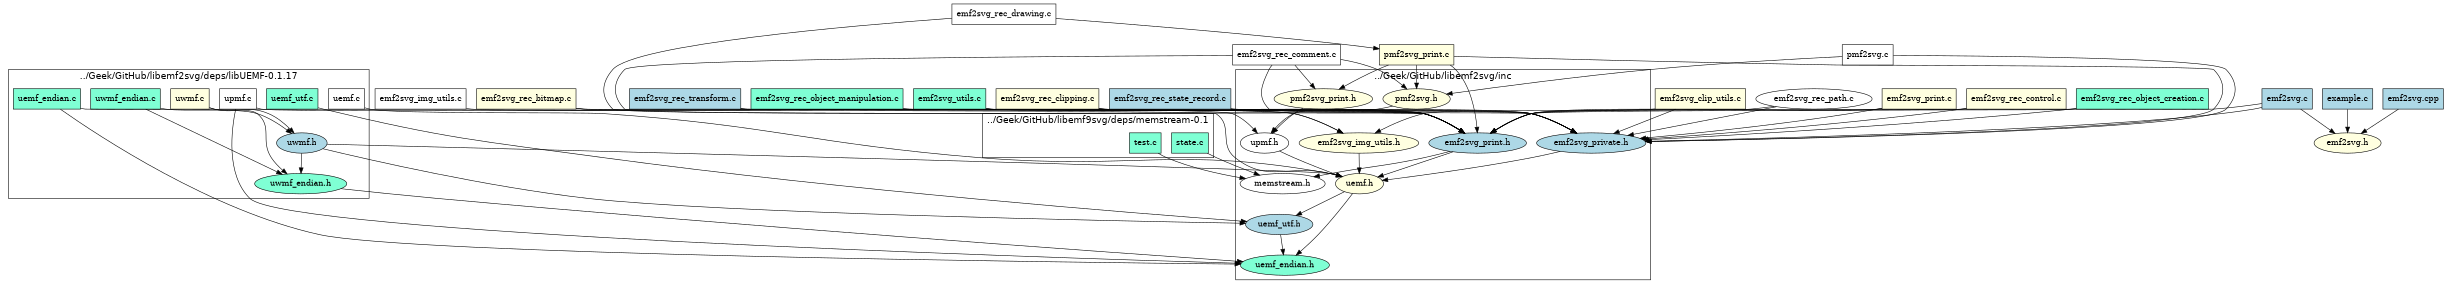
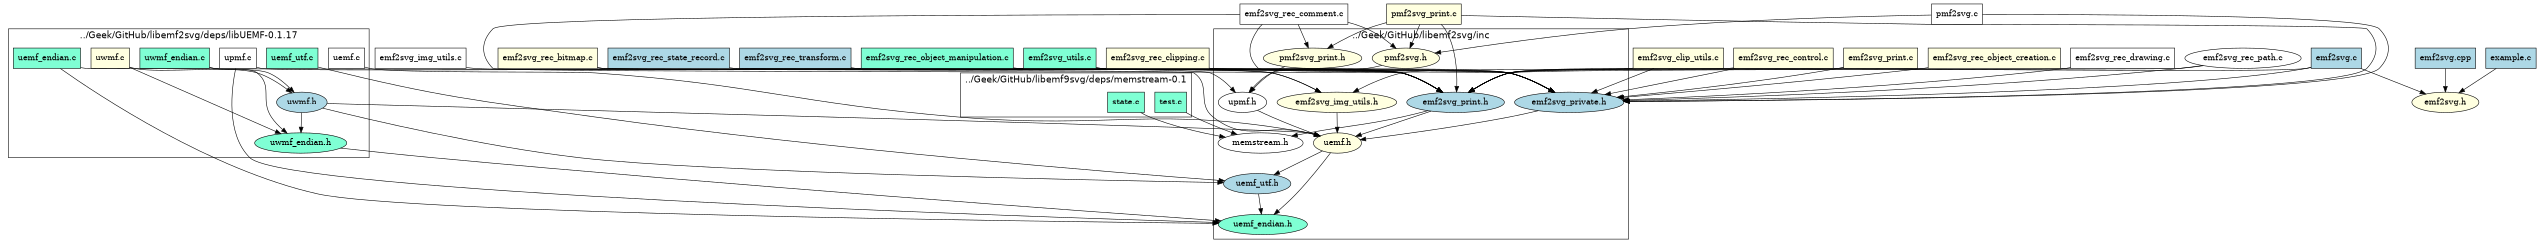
(1215, 32) -> (1850, 88)
none -> (1075, 69)
(2142, 99) -> (1994, 58)
